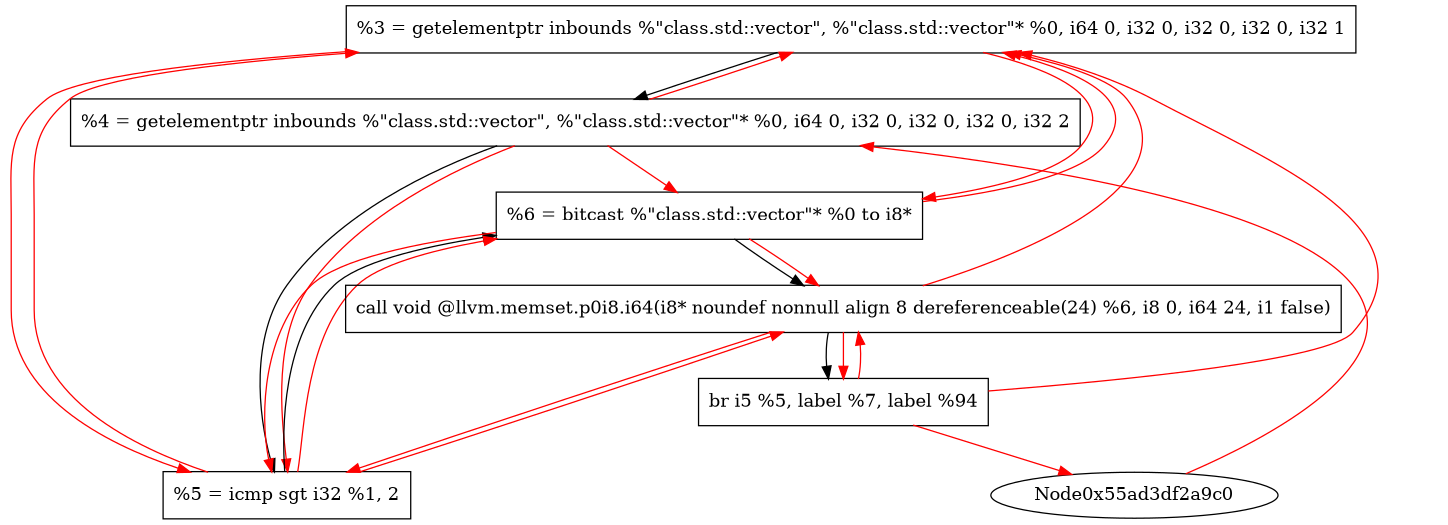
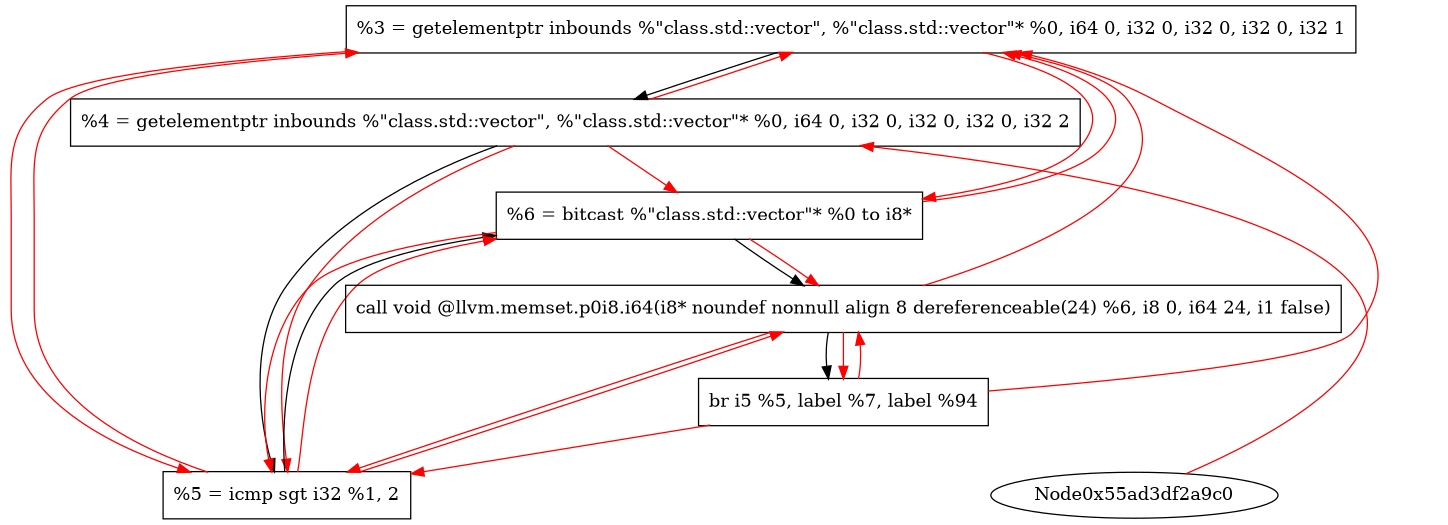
(986, 448) -> (567, 448)
